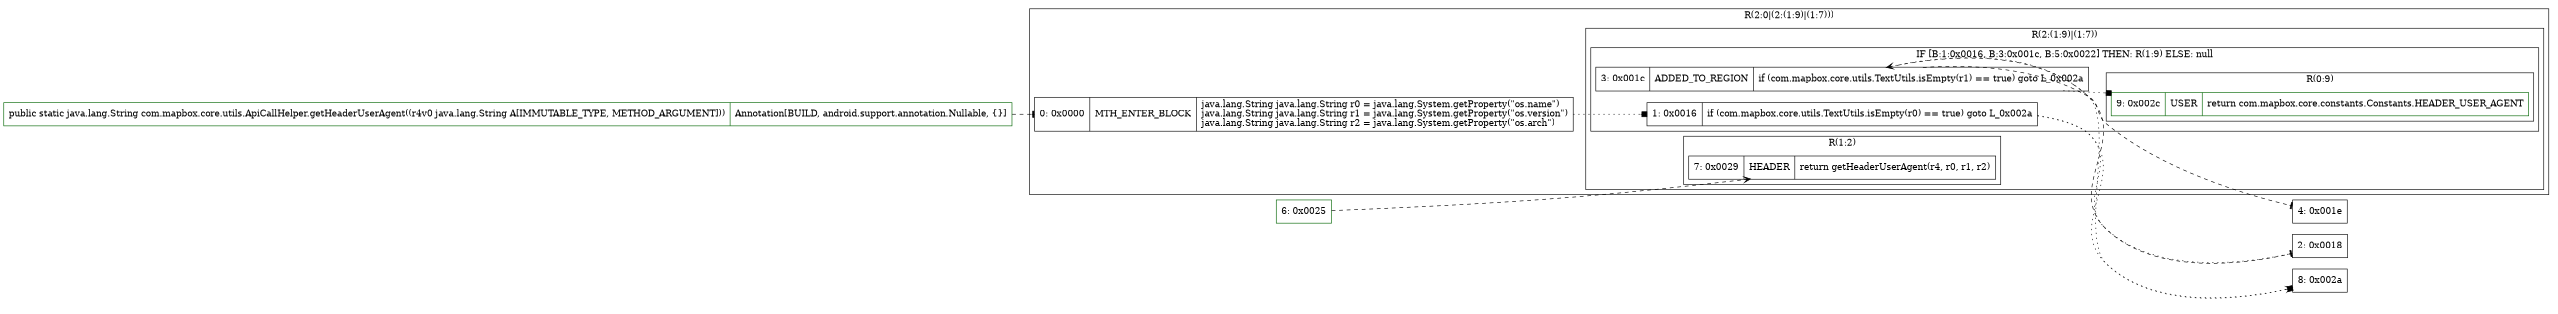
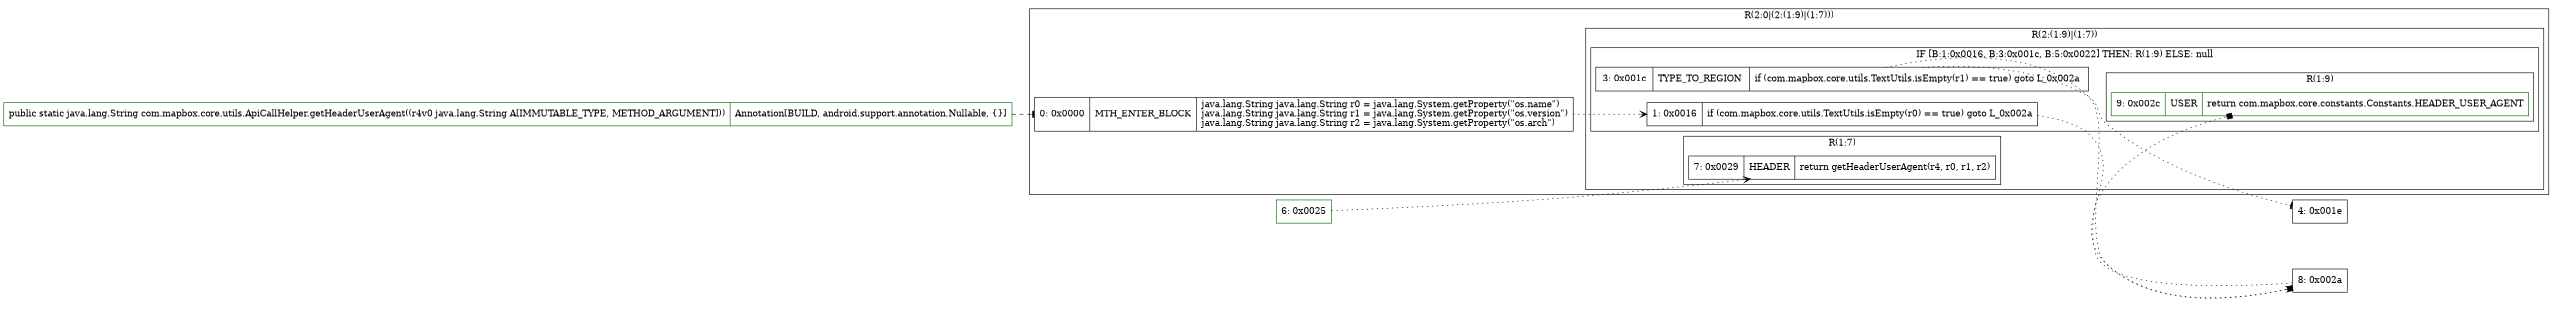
(1702, 79) -> (1700, 79)
(2320, 80) -> (2320, 80)
(2089, 92) -> (2136, 278)
(1607, 114) -> (1607, 114)
(2122, 135) -> (2122, 135)
(1842, 143) -> (1842, 143)
(1538, 200) -> (1538, 200)
(2320, 246) -> none
